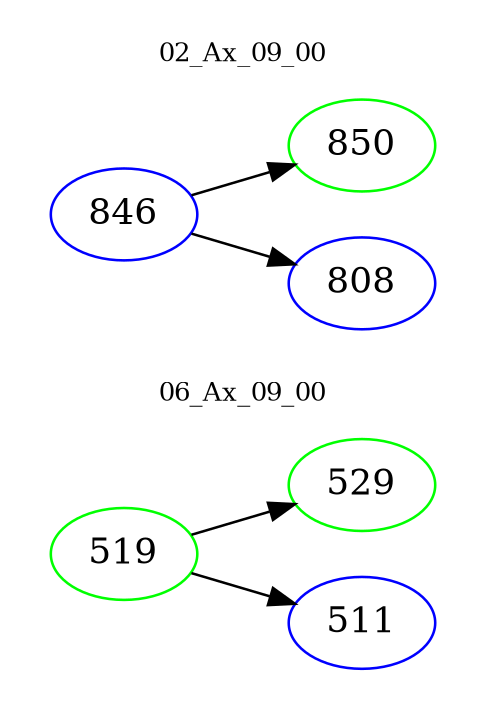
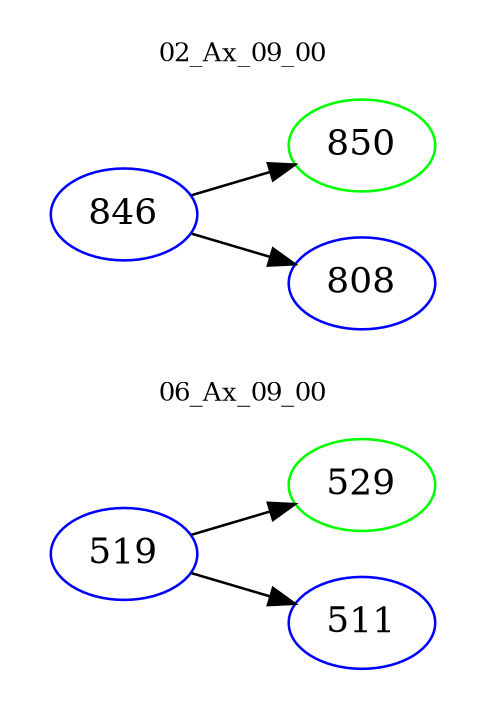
(124, 554) -> (124, 554)
